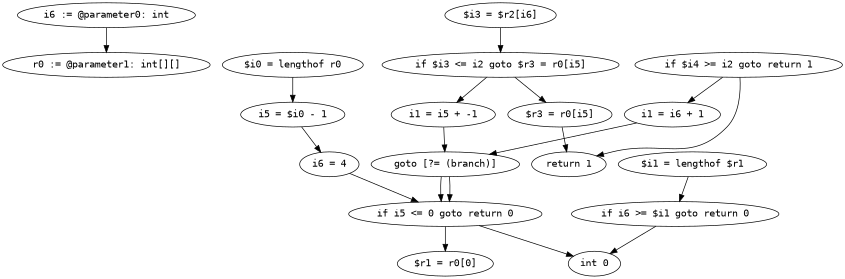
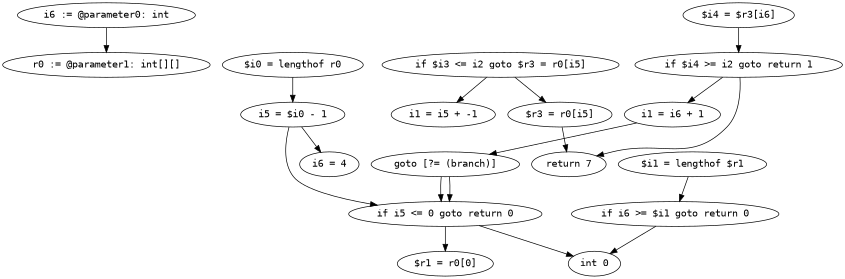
(501, 15) -> none
none -> (739, 15)
(444, 136) -> none
(569, 164) -> (569, 164)
(381, 186) -> (306, 186)
